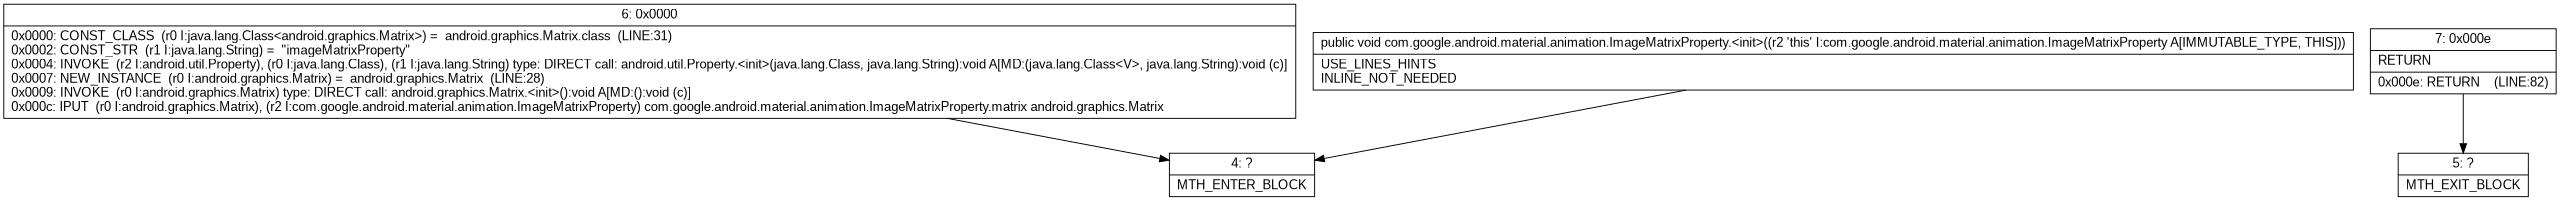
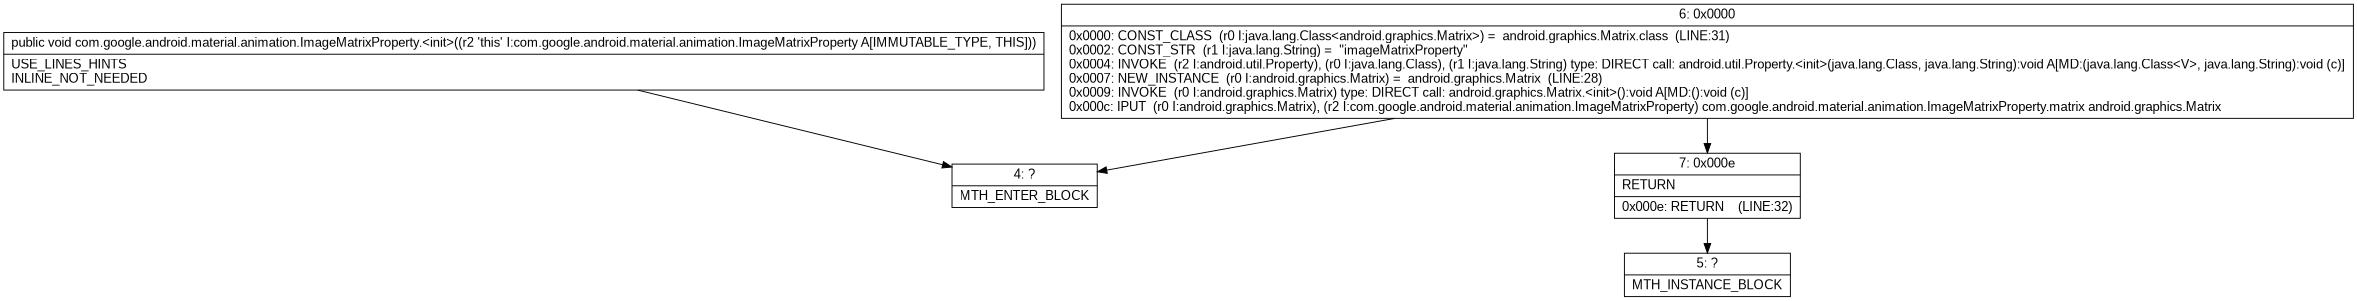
(2463, 83) -> (1707, 207)
none -> (1707, 131)
(2463, 185) -> (1707, 285)
